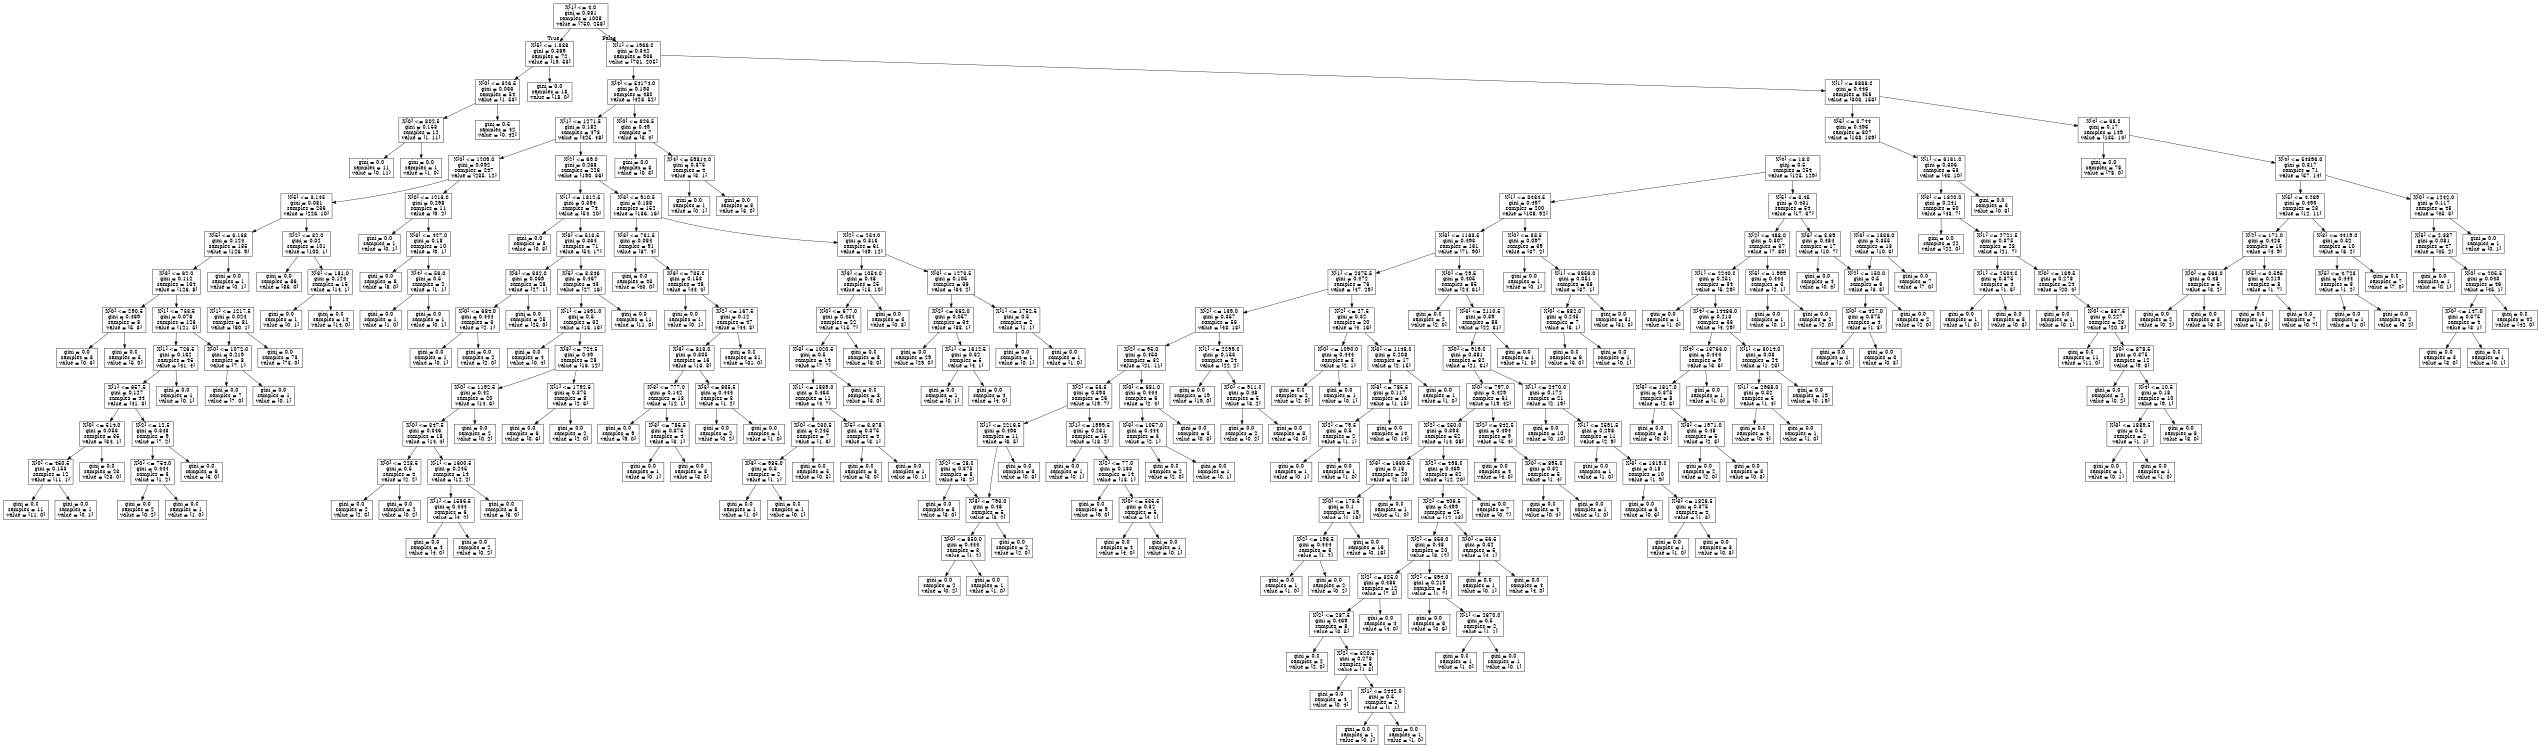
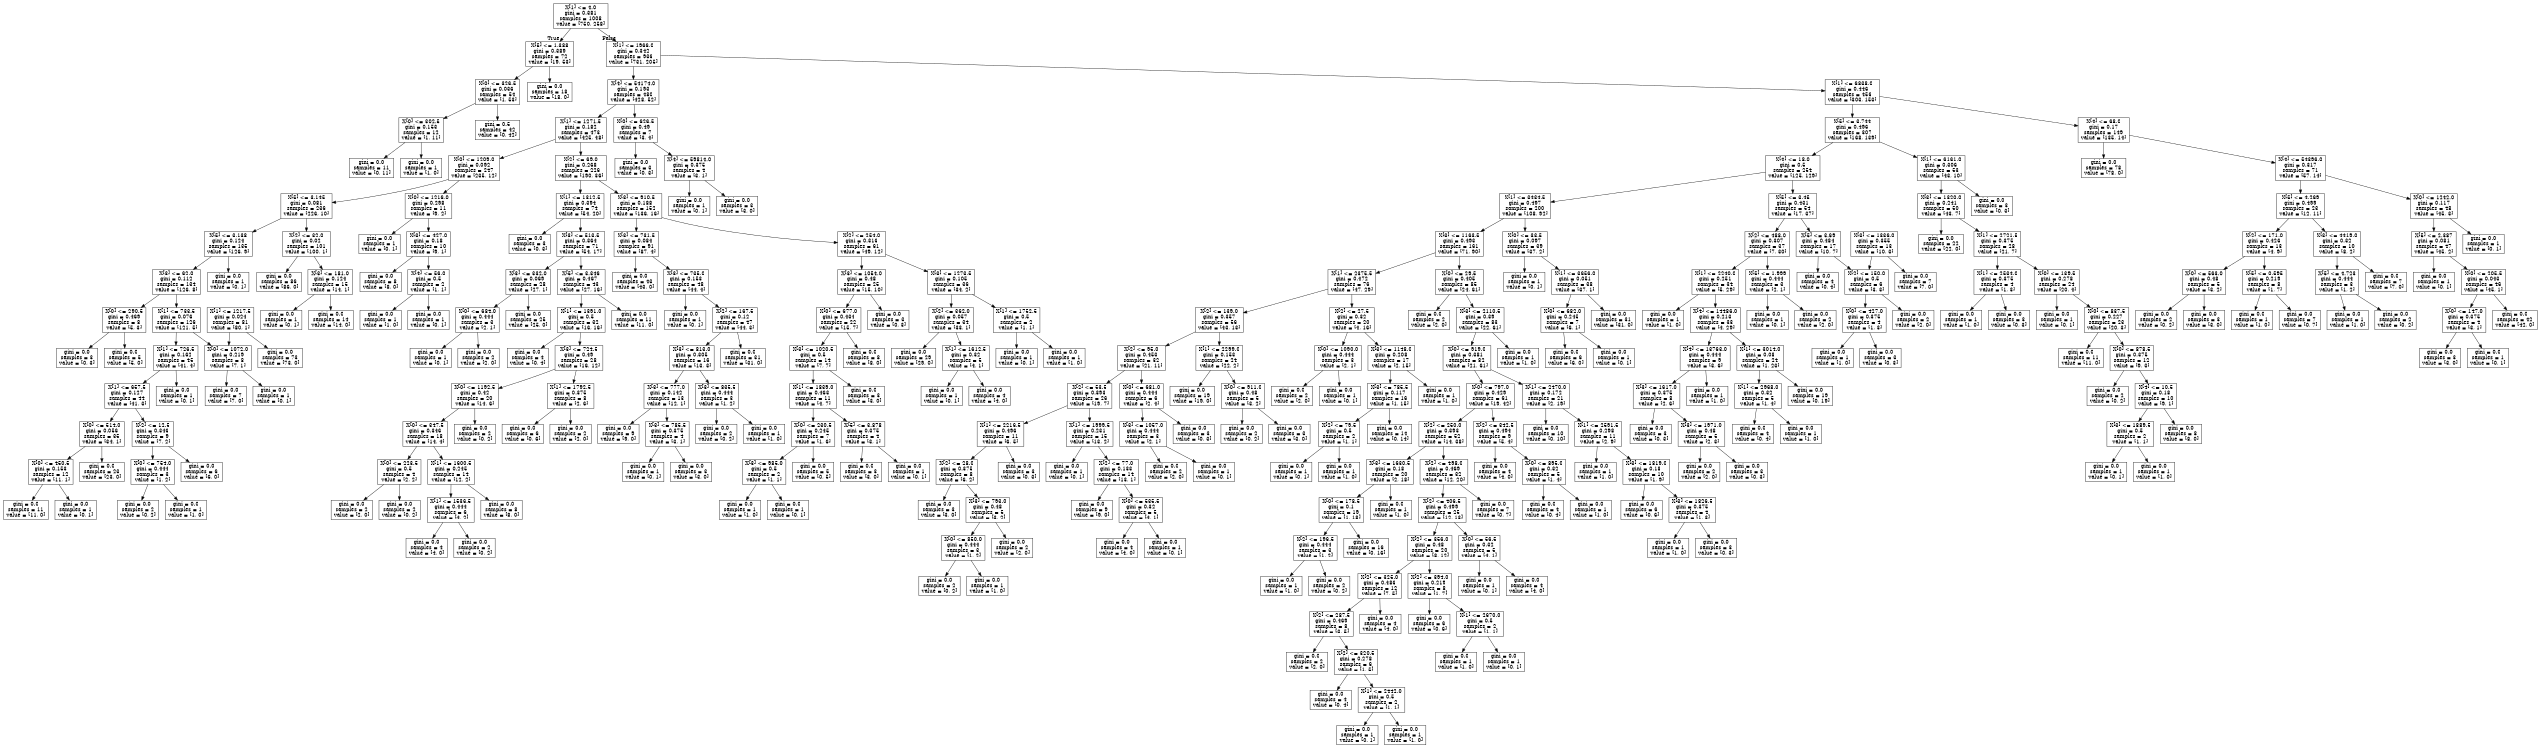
none -> (1824, 148)
(993, 470) -> (980, 452)
